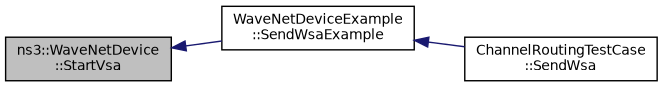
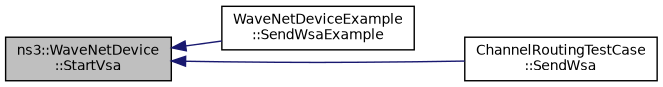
(446, 44) -> (325, 62)
